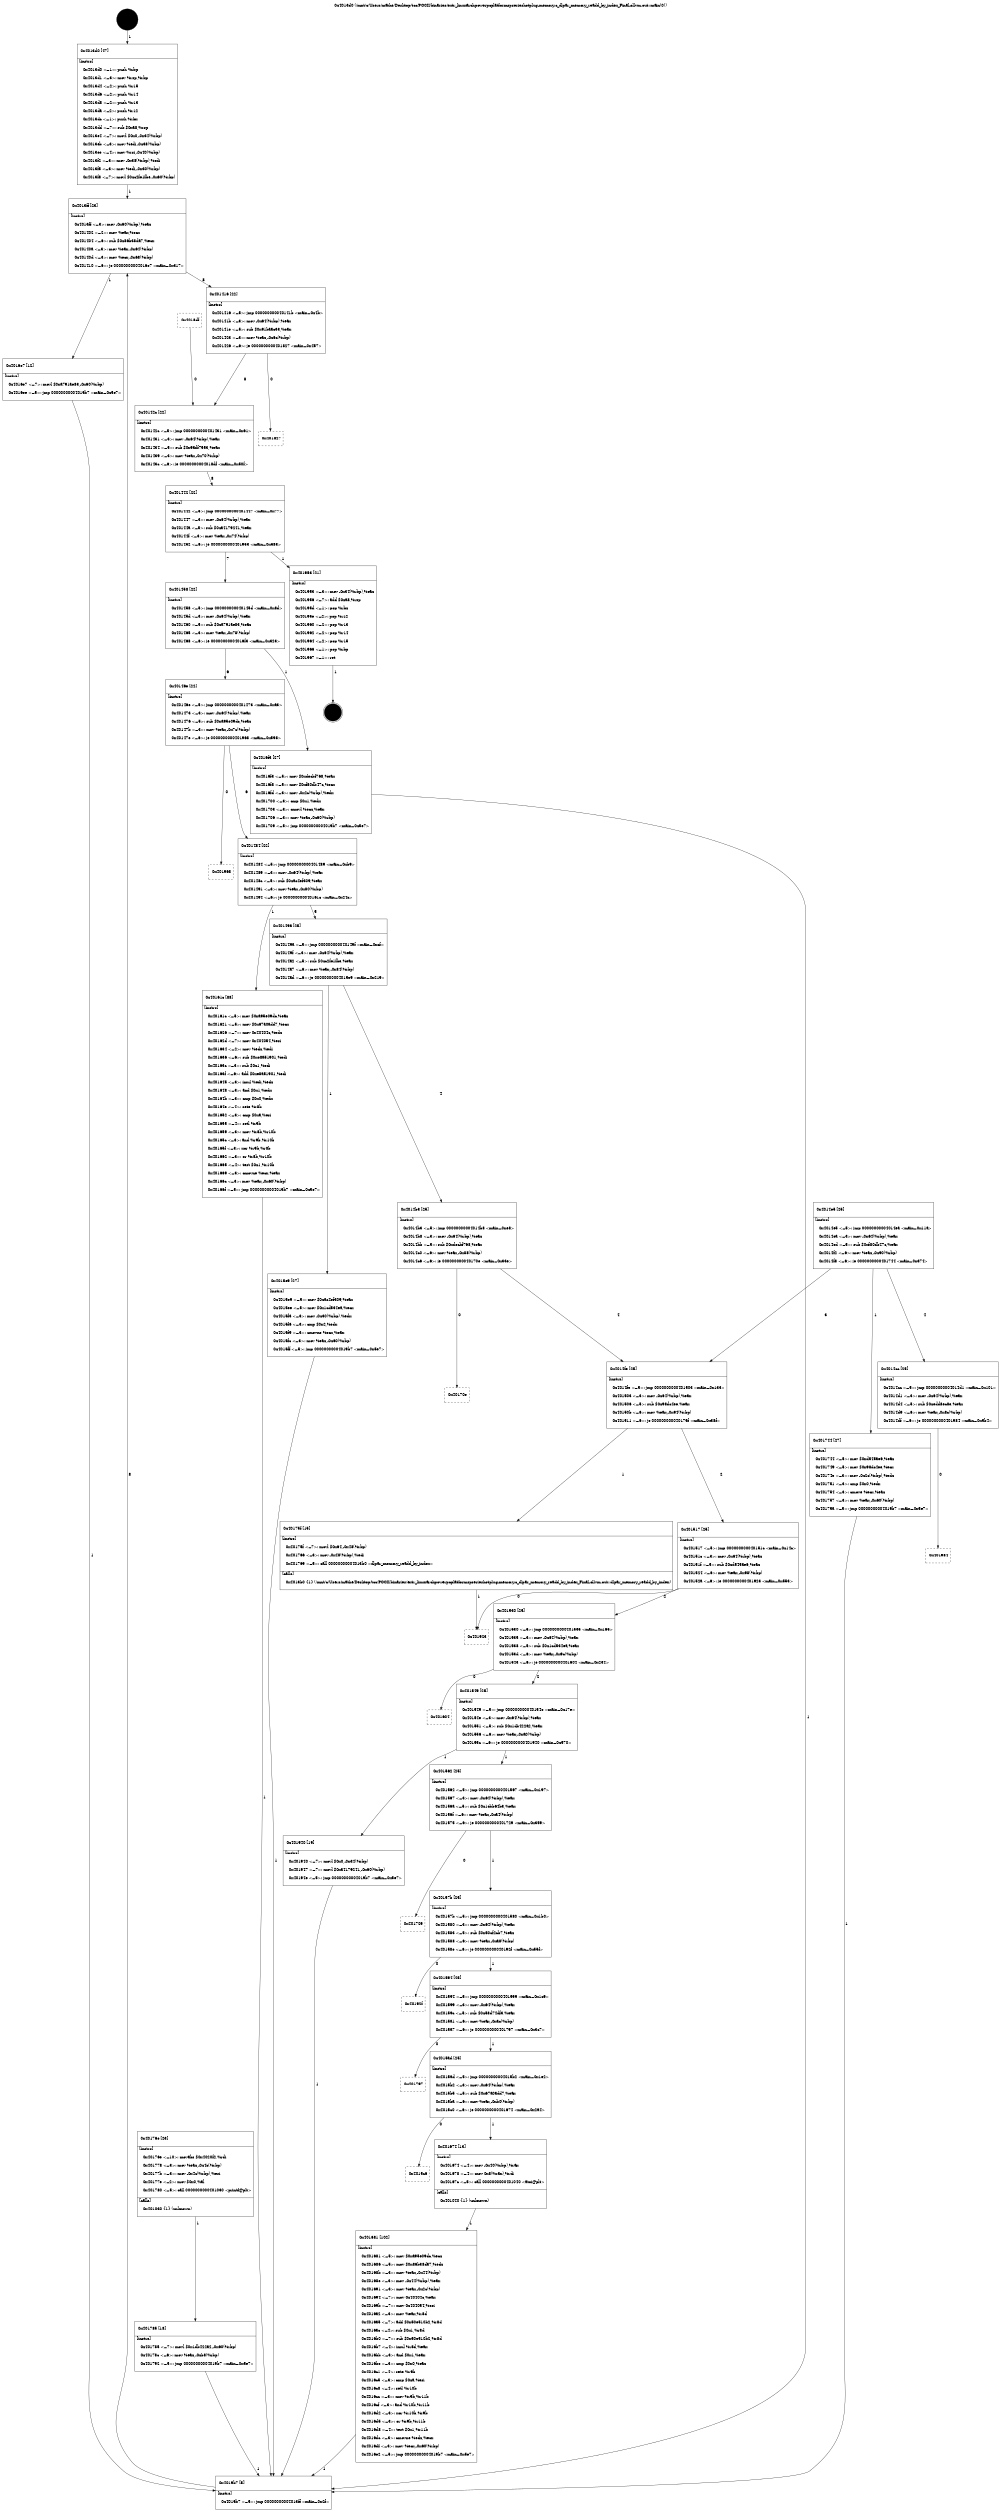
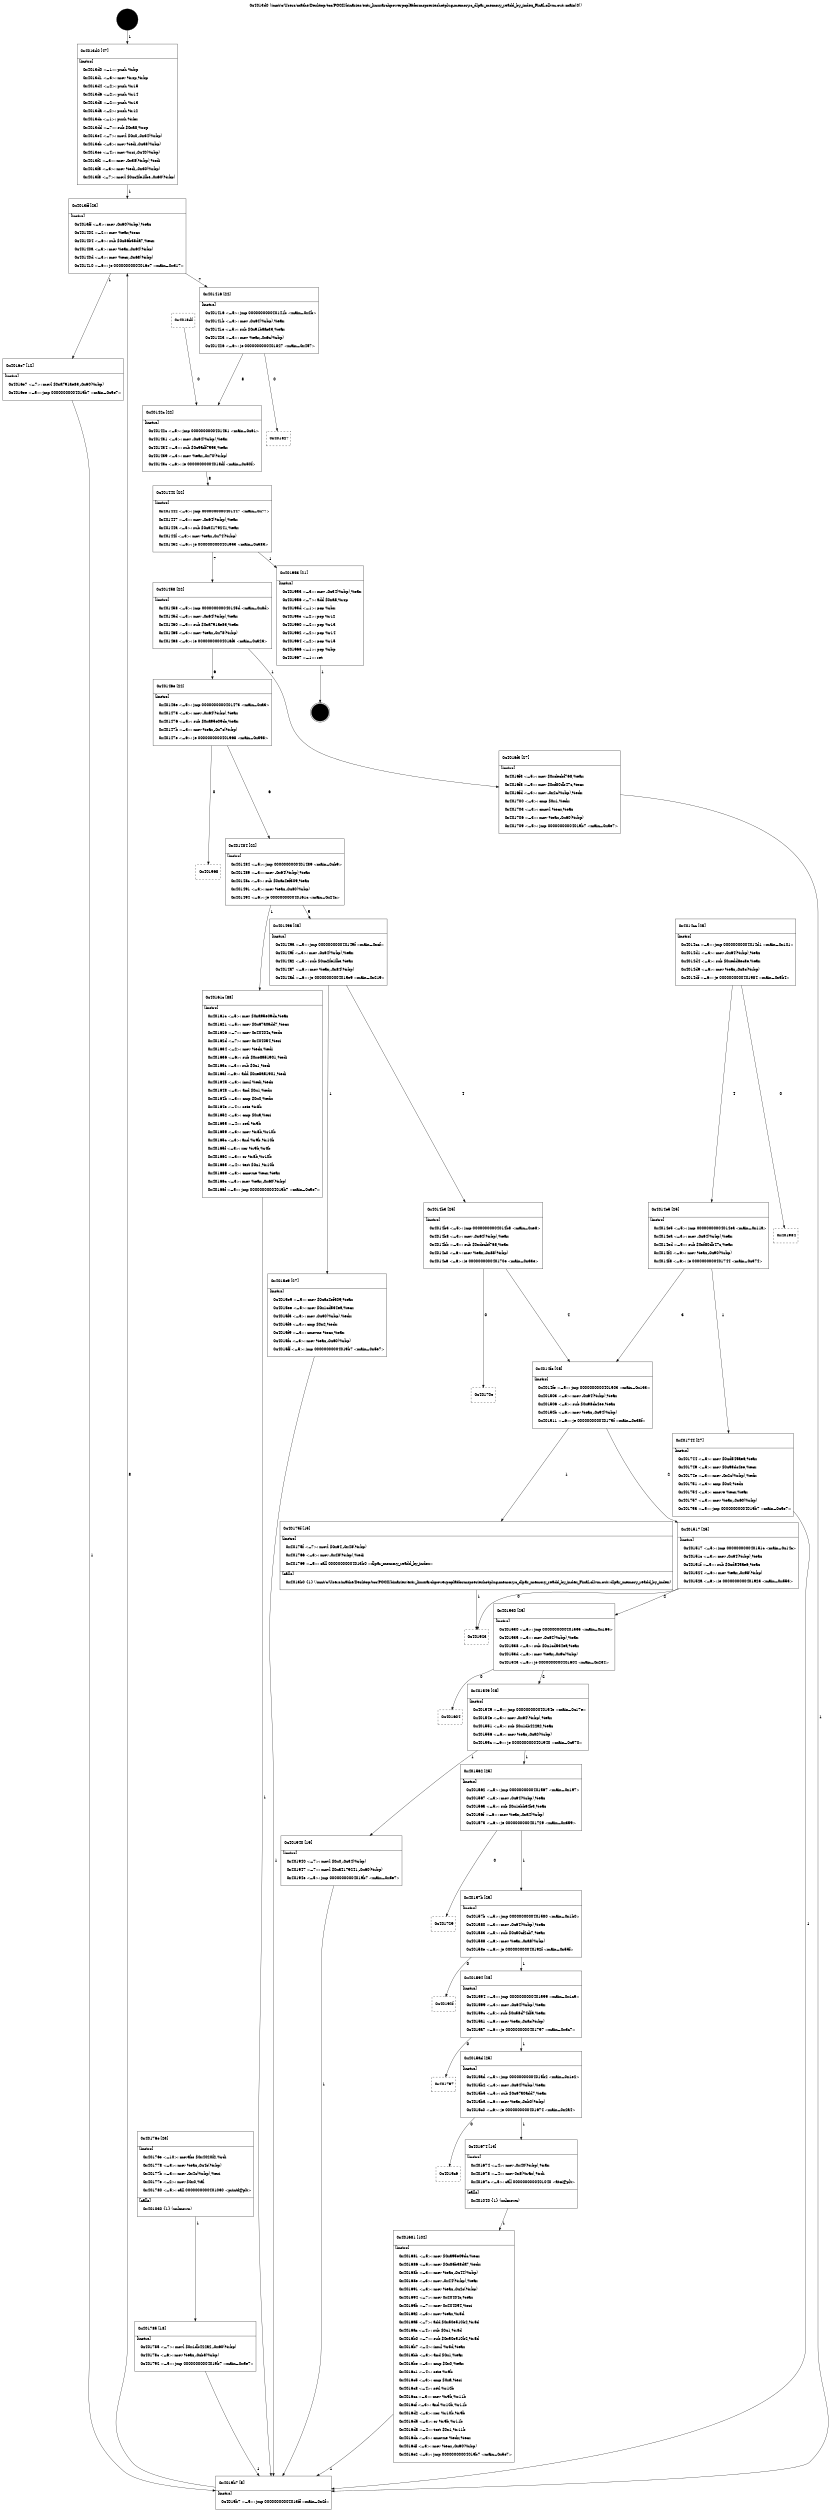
(203, 280) -> (199, 280)
(905, 1314) -> (722, 1093)
